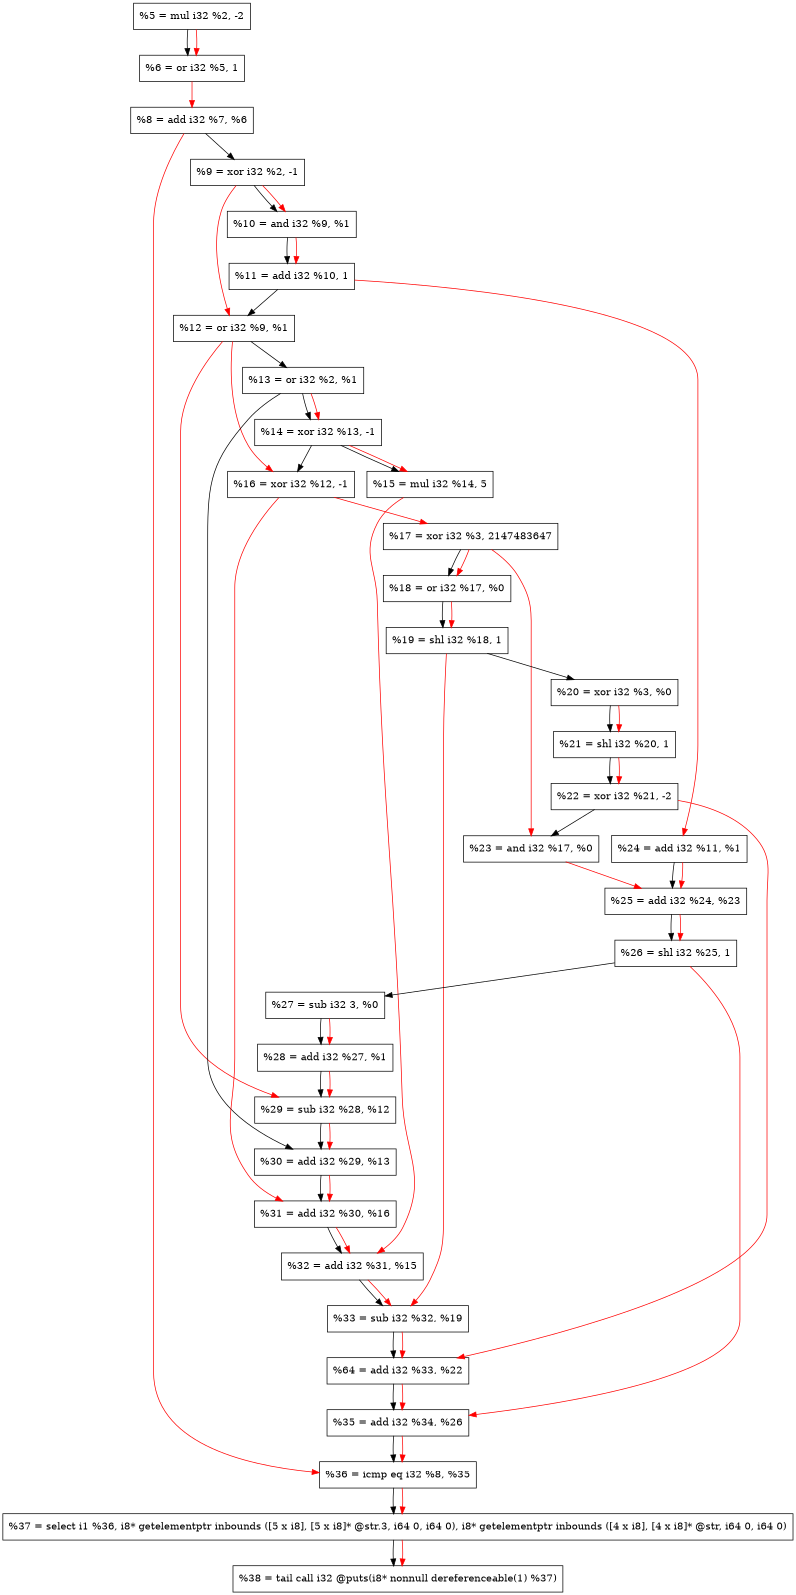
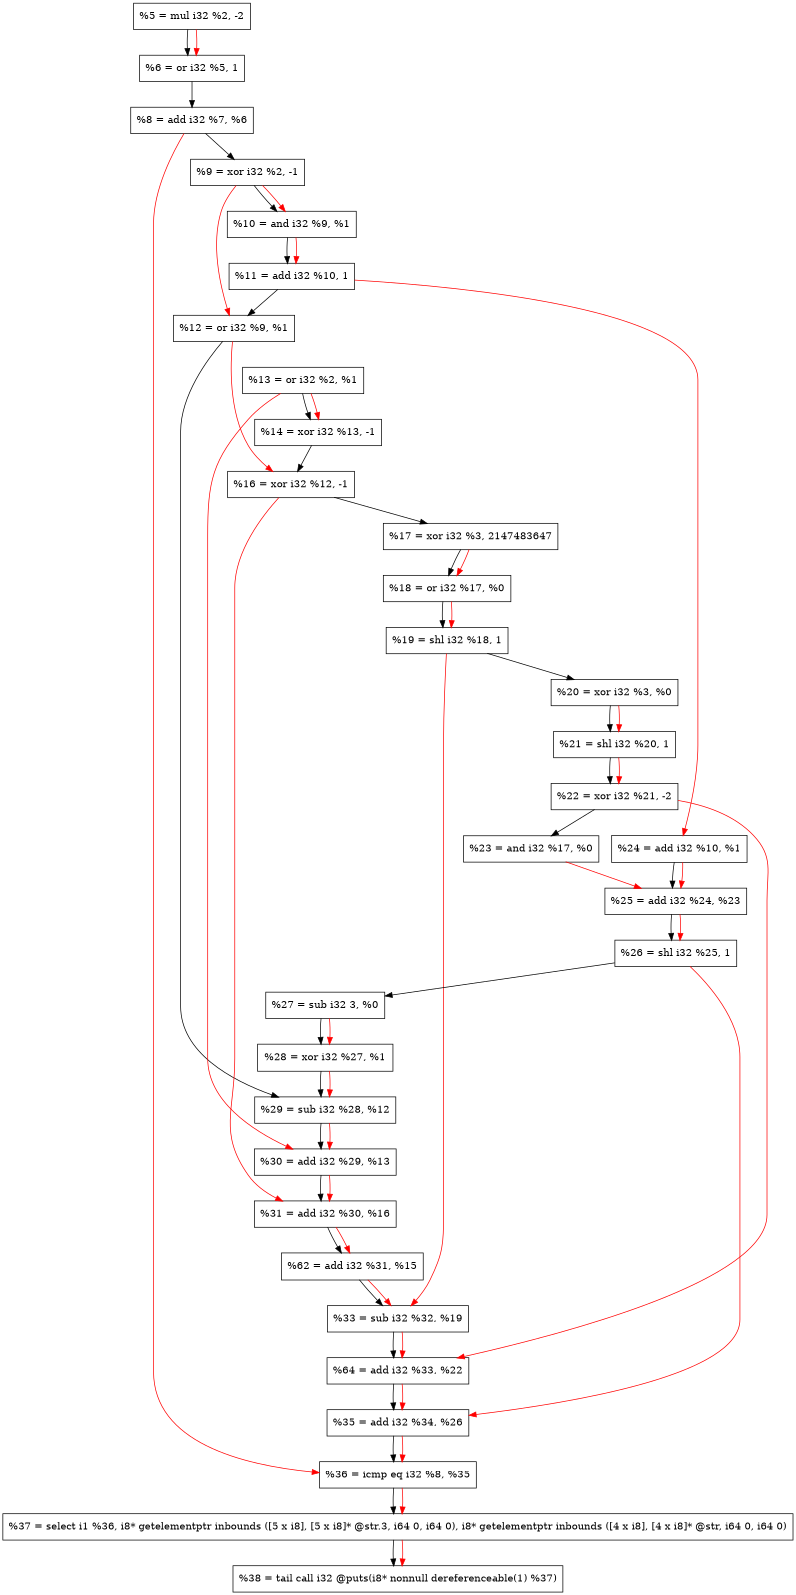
(192, 91) -> (192, 91)
(266, 352) -> none
(430, 484) -> none
(377, 509) -> (377, 509)
(531, 682) -> none
(181, 736) -> (181, 736)
(208, 775) -> (208, 775)
(679, 849) -> (679, 849)
(325, 1058) -> (325, 1058)
(352, 1266) -> (352, 1266)
